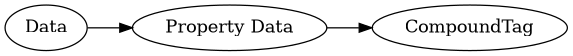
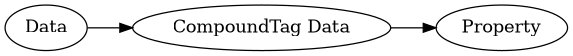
(230, 28) -> (262, 28)
(470, 28) -> (502, 28)
